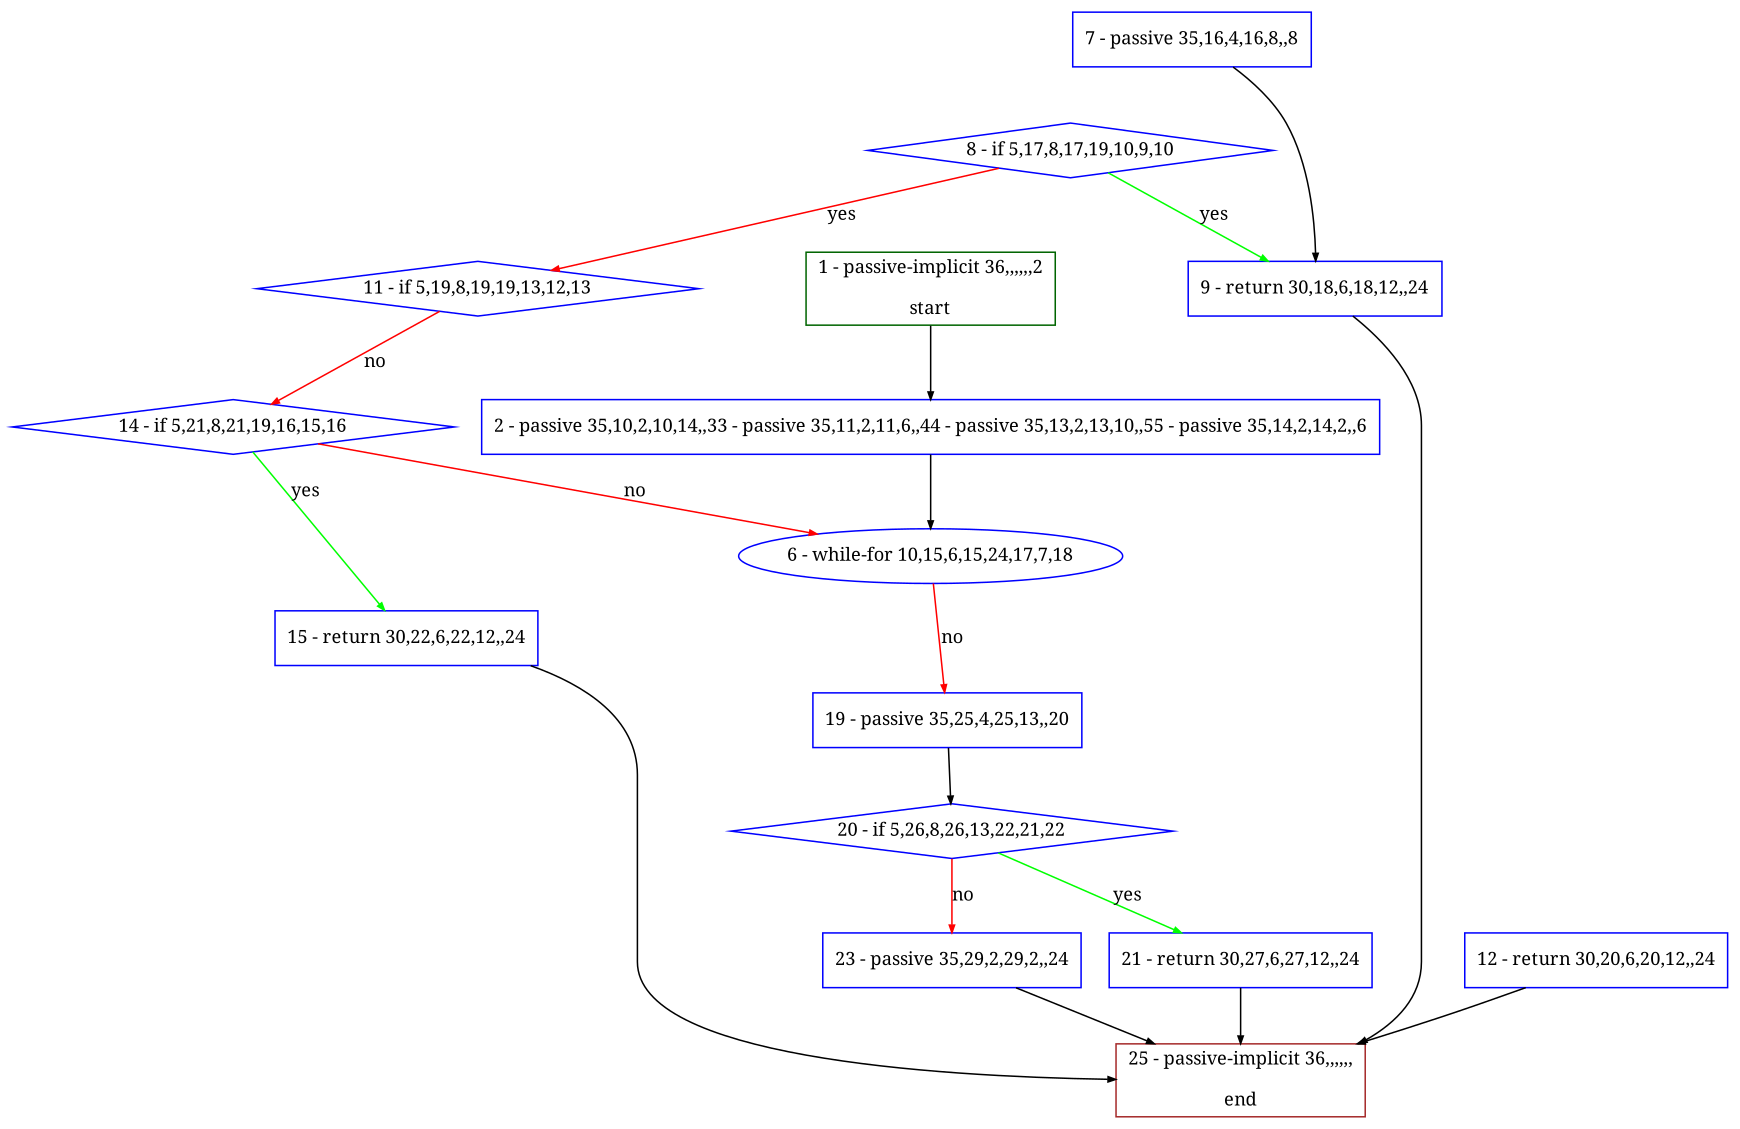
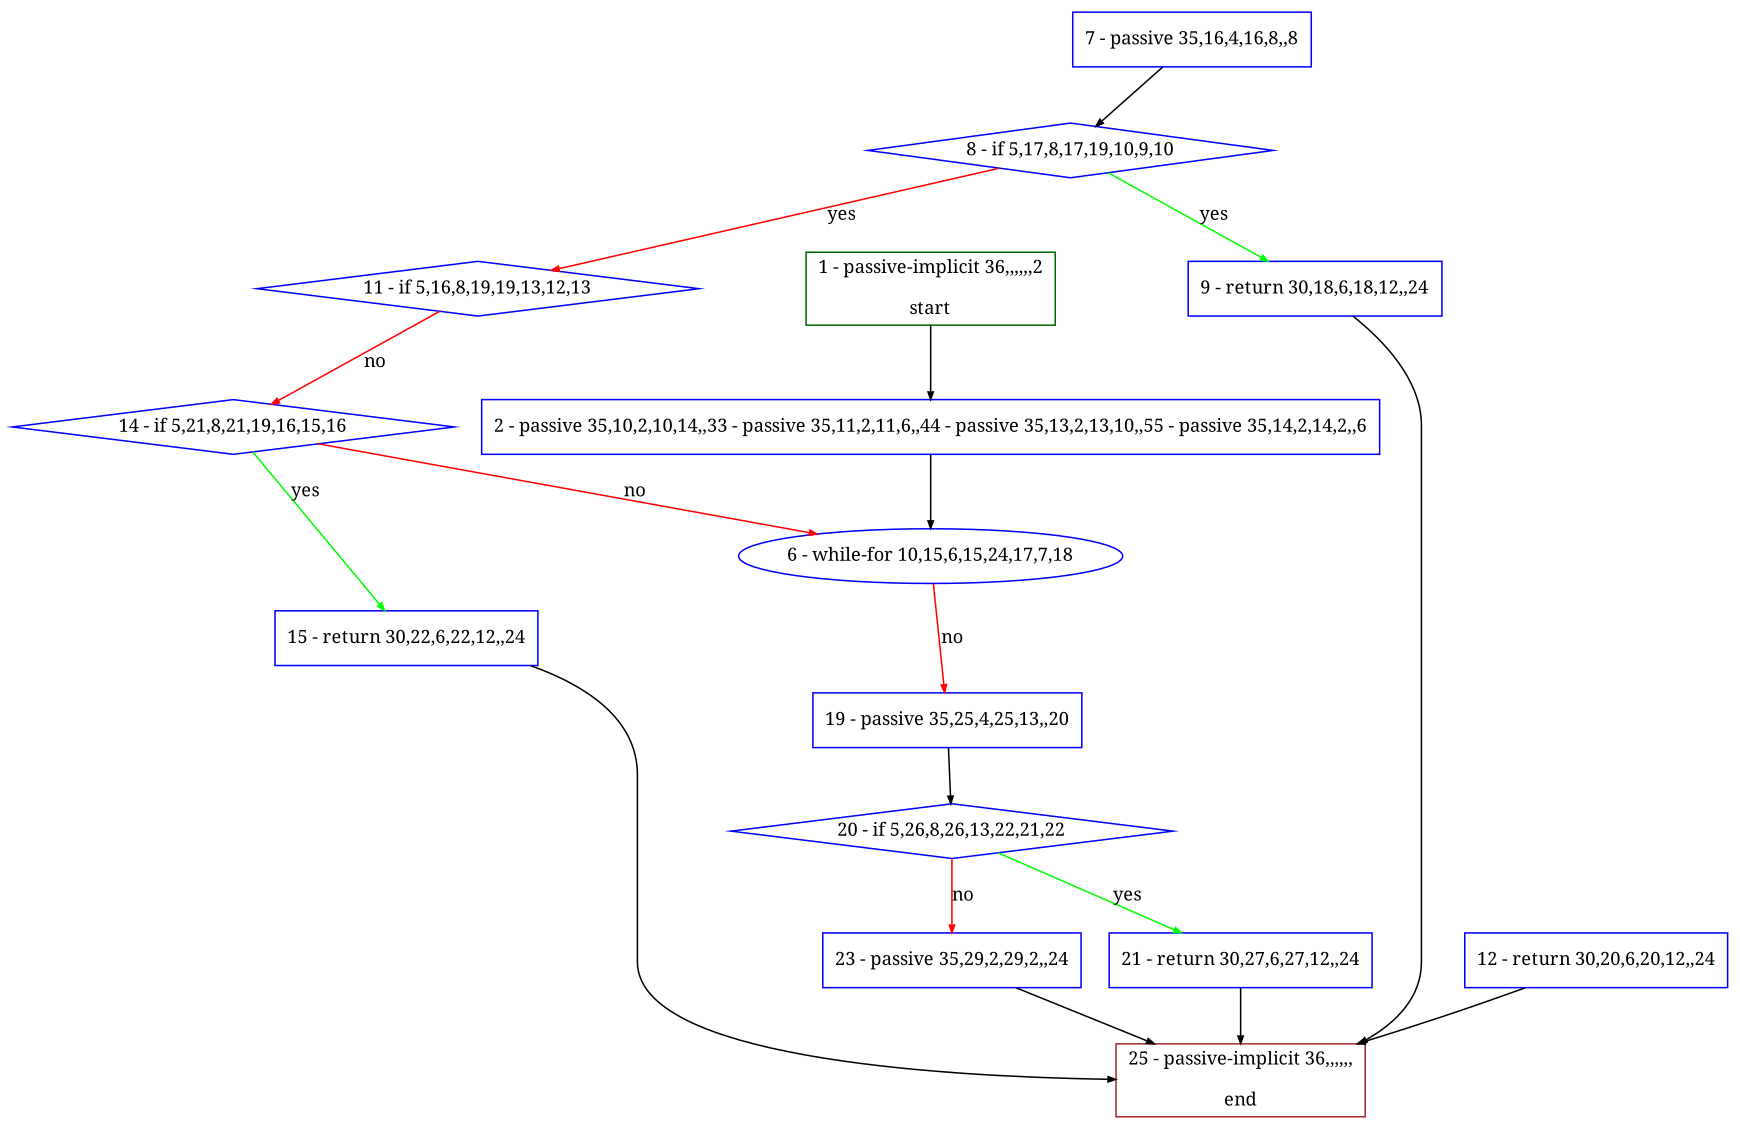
(1298, 149) -> (1132, 94)
(478, 289) -> (478, 289)
